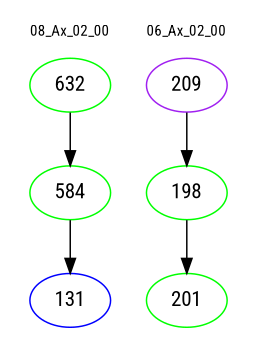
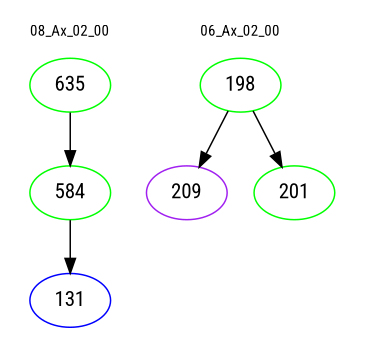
(70, 85) -> (70, 85)
(187, 132) -> (217, 132)
